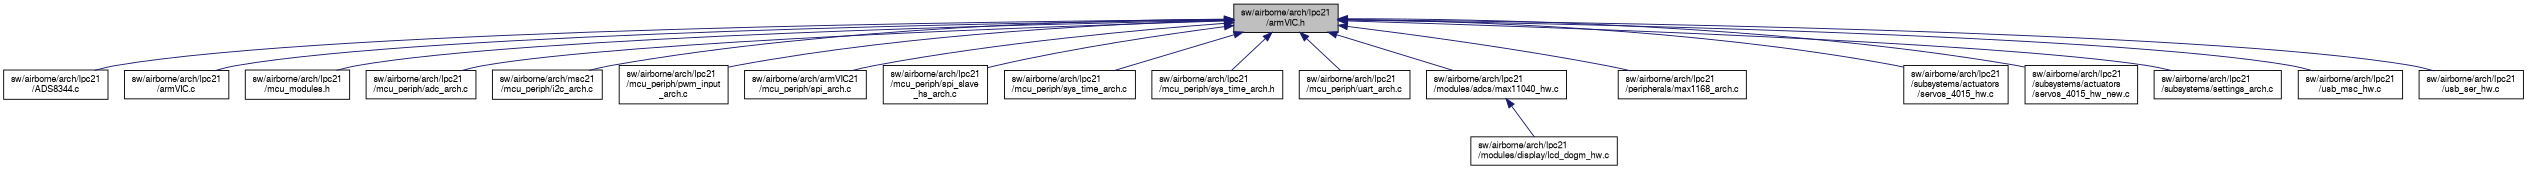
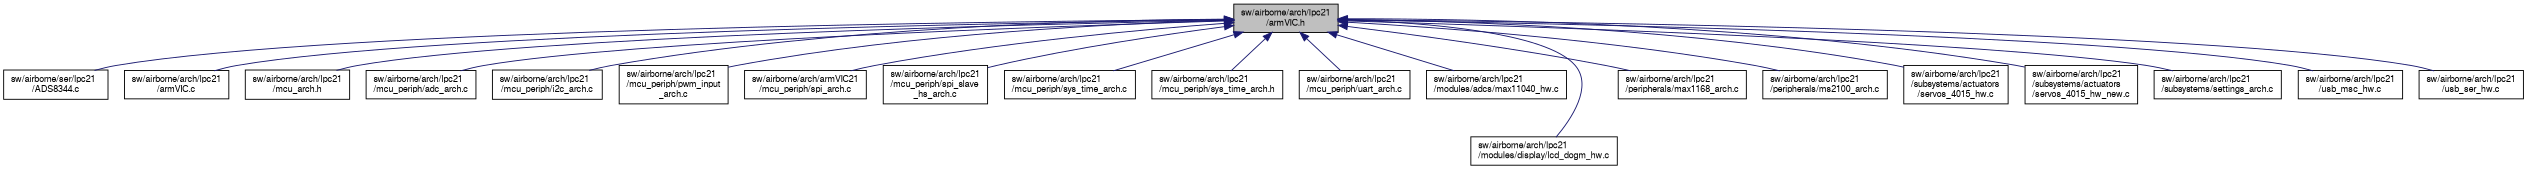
(56, 85) -> (56, 85)
(297, 85) -> (297, 85)
(547, 85) -> (547, 85)
none -> (1825, 85)
(1523, 122) -> (1528, 42)
